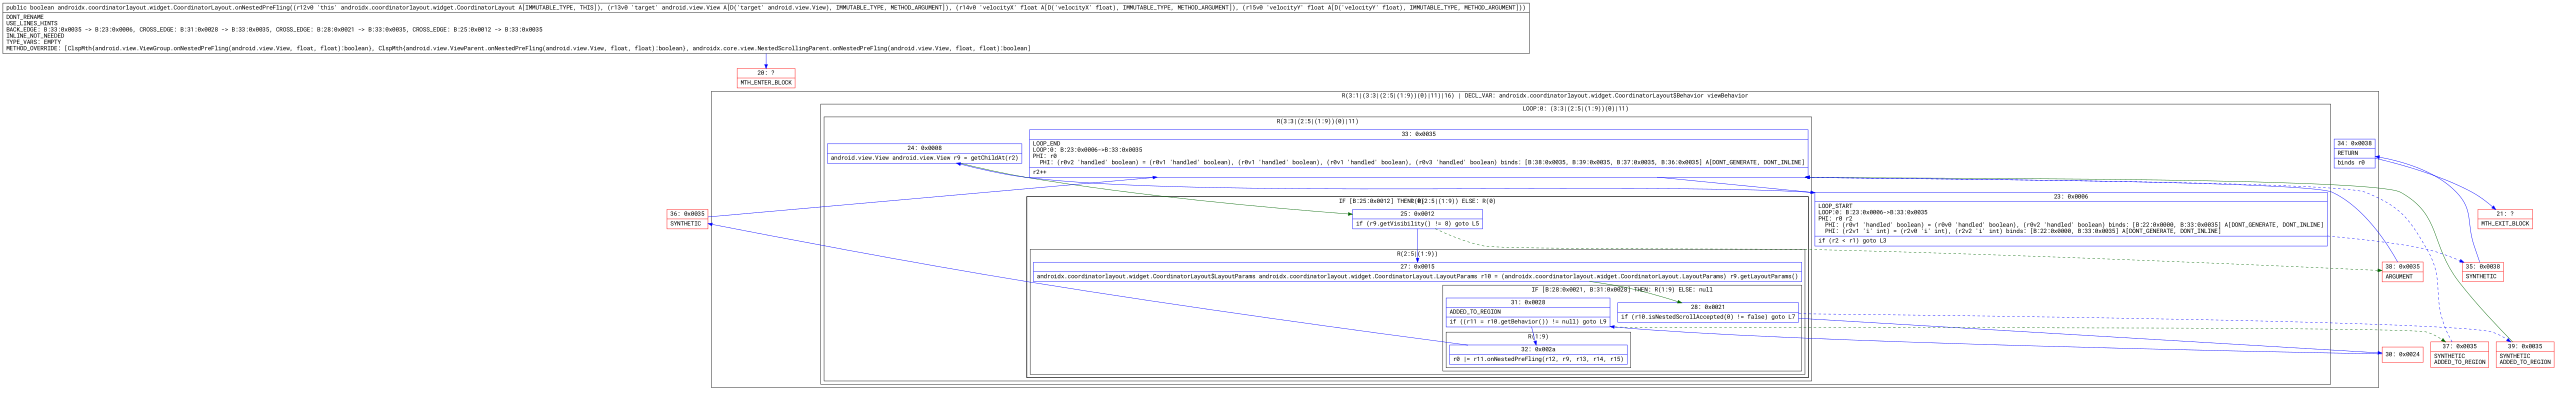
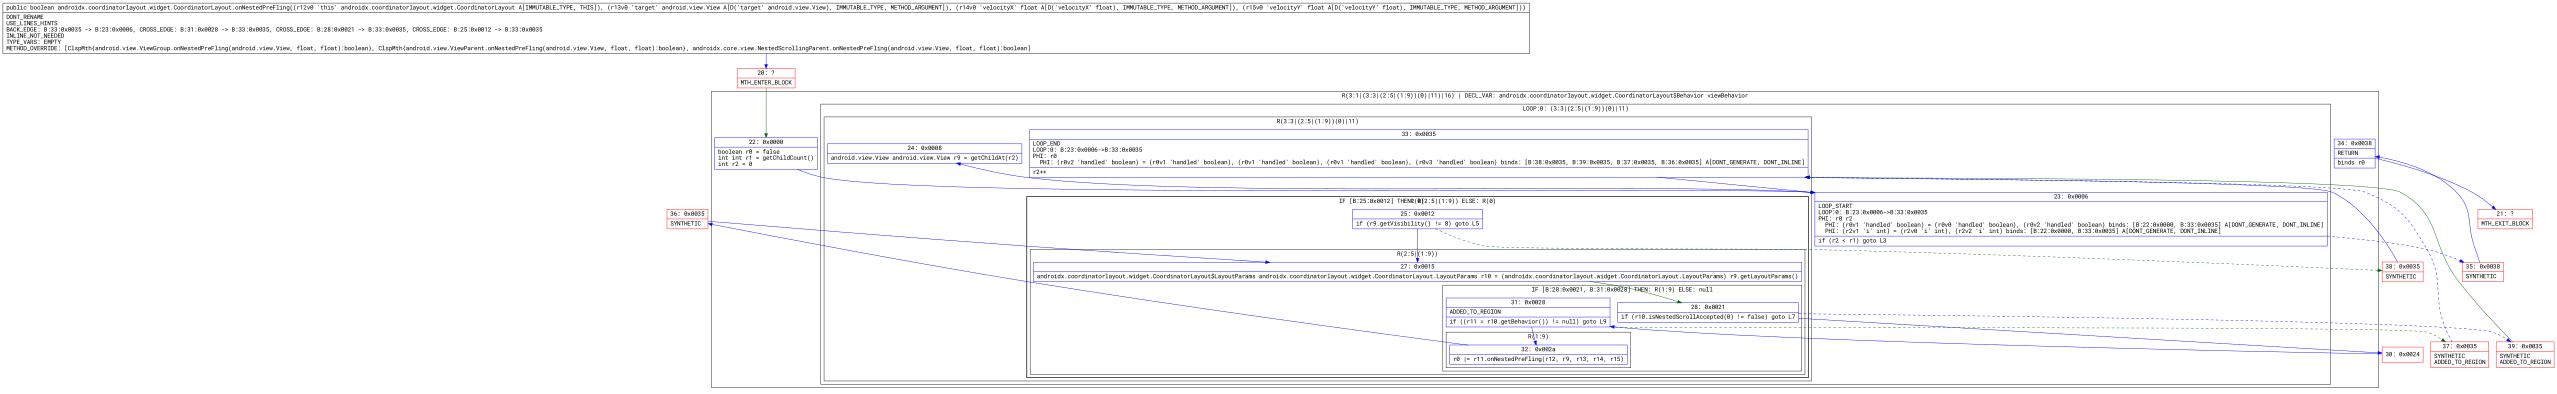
none -> (766, 154)
(1143, 194) -> none
(930, 197) -> (987, 243)
(2399, 277) -> (2401, 277)
